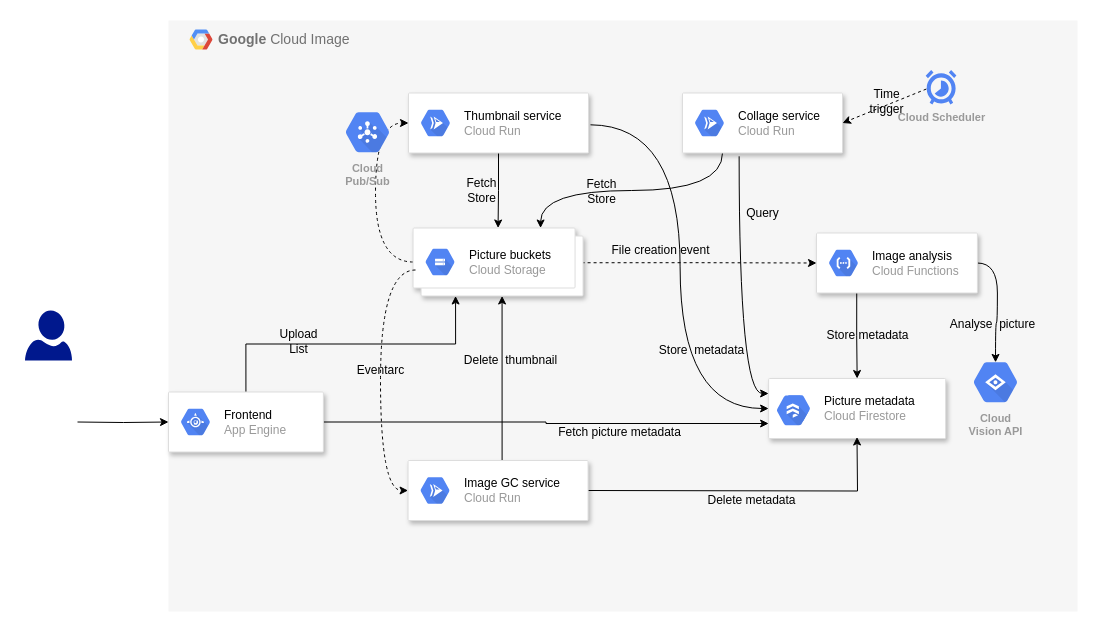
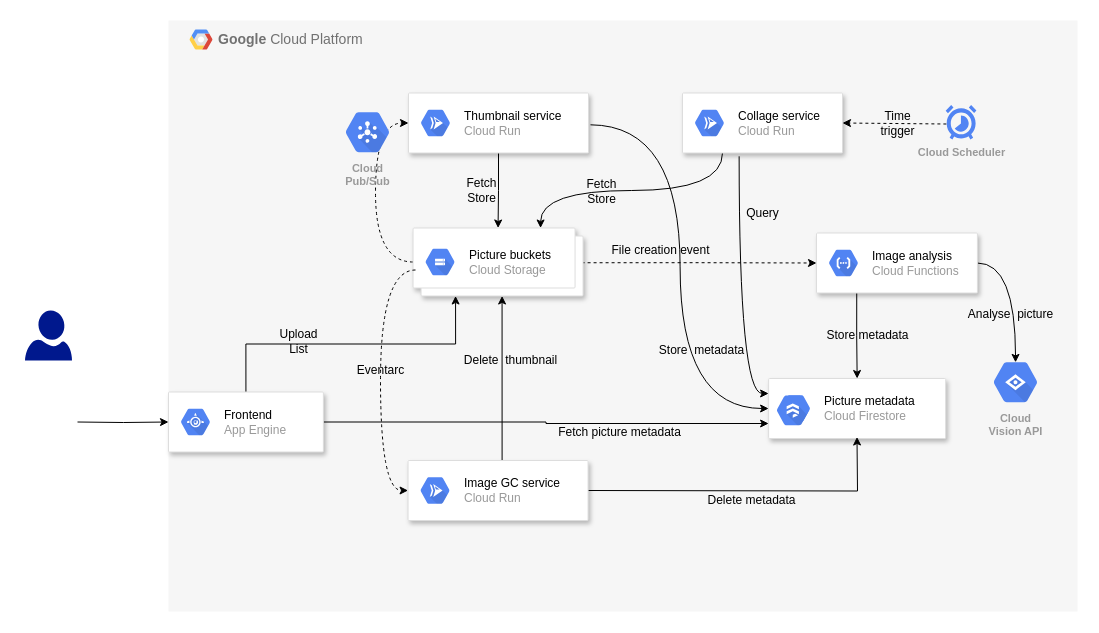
(282, 40) -> (292, 40)
(941, 87) -> (961, 122)
(996, 382) -> (1016, 382)
